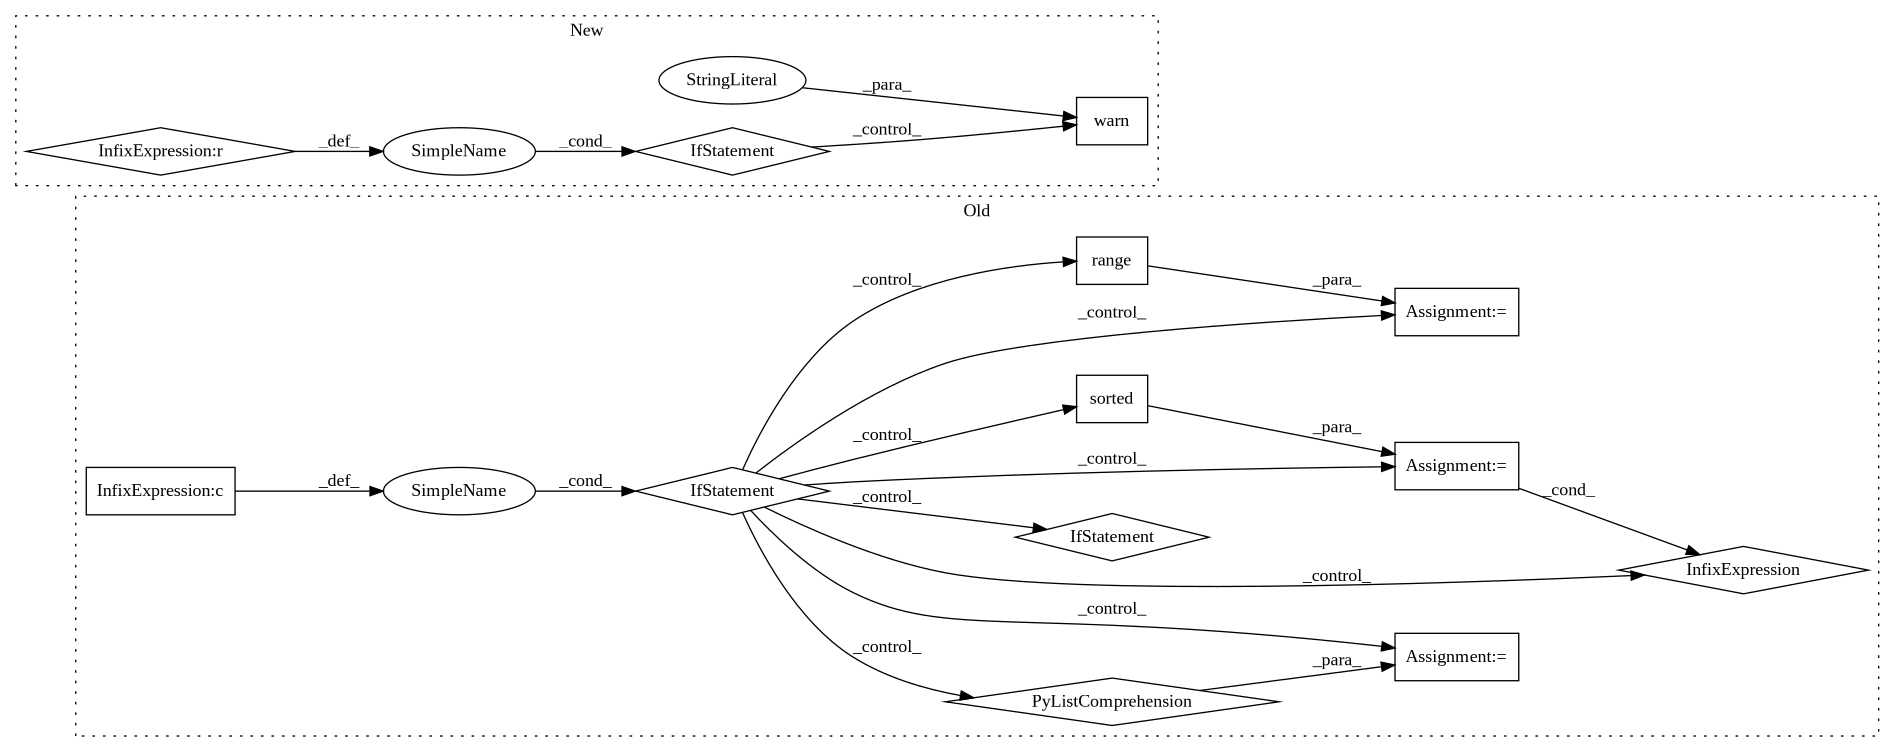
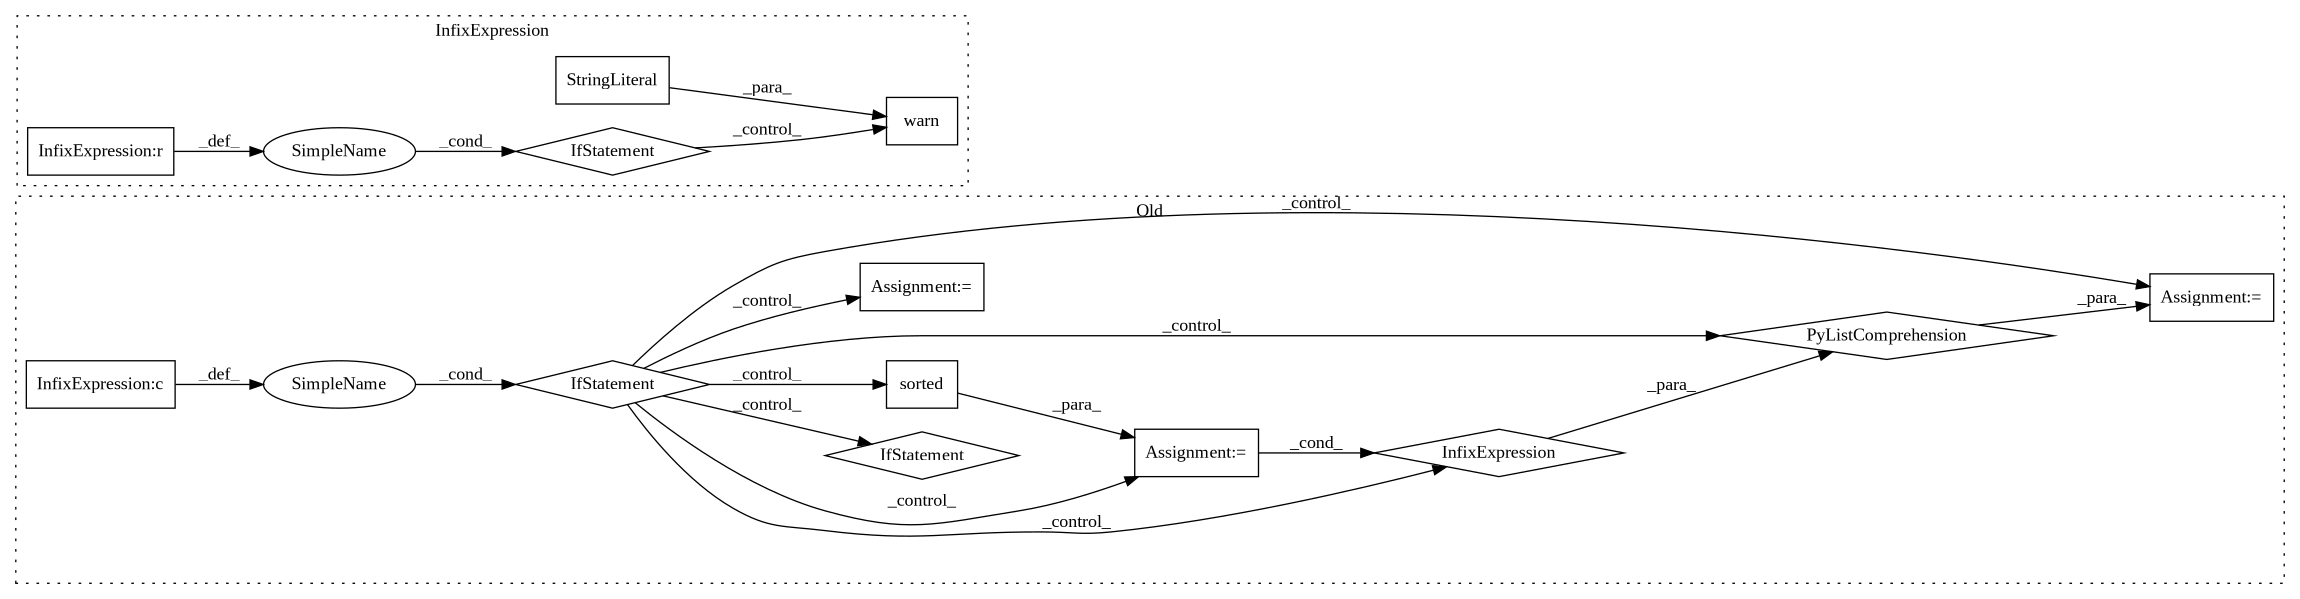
(587, 31) -> (493, 31)
(732, 80) -> (613, 80)
(161, 151) -> (101, 151)
(1112, 261) -> none
none -> (1684, 397)
